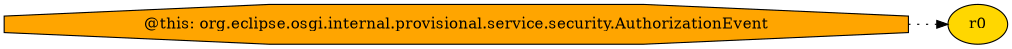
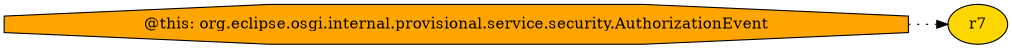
(978, 24) -> (978, 24)
